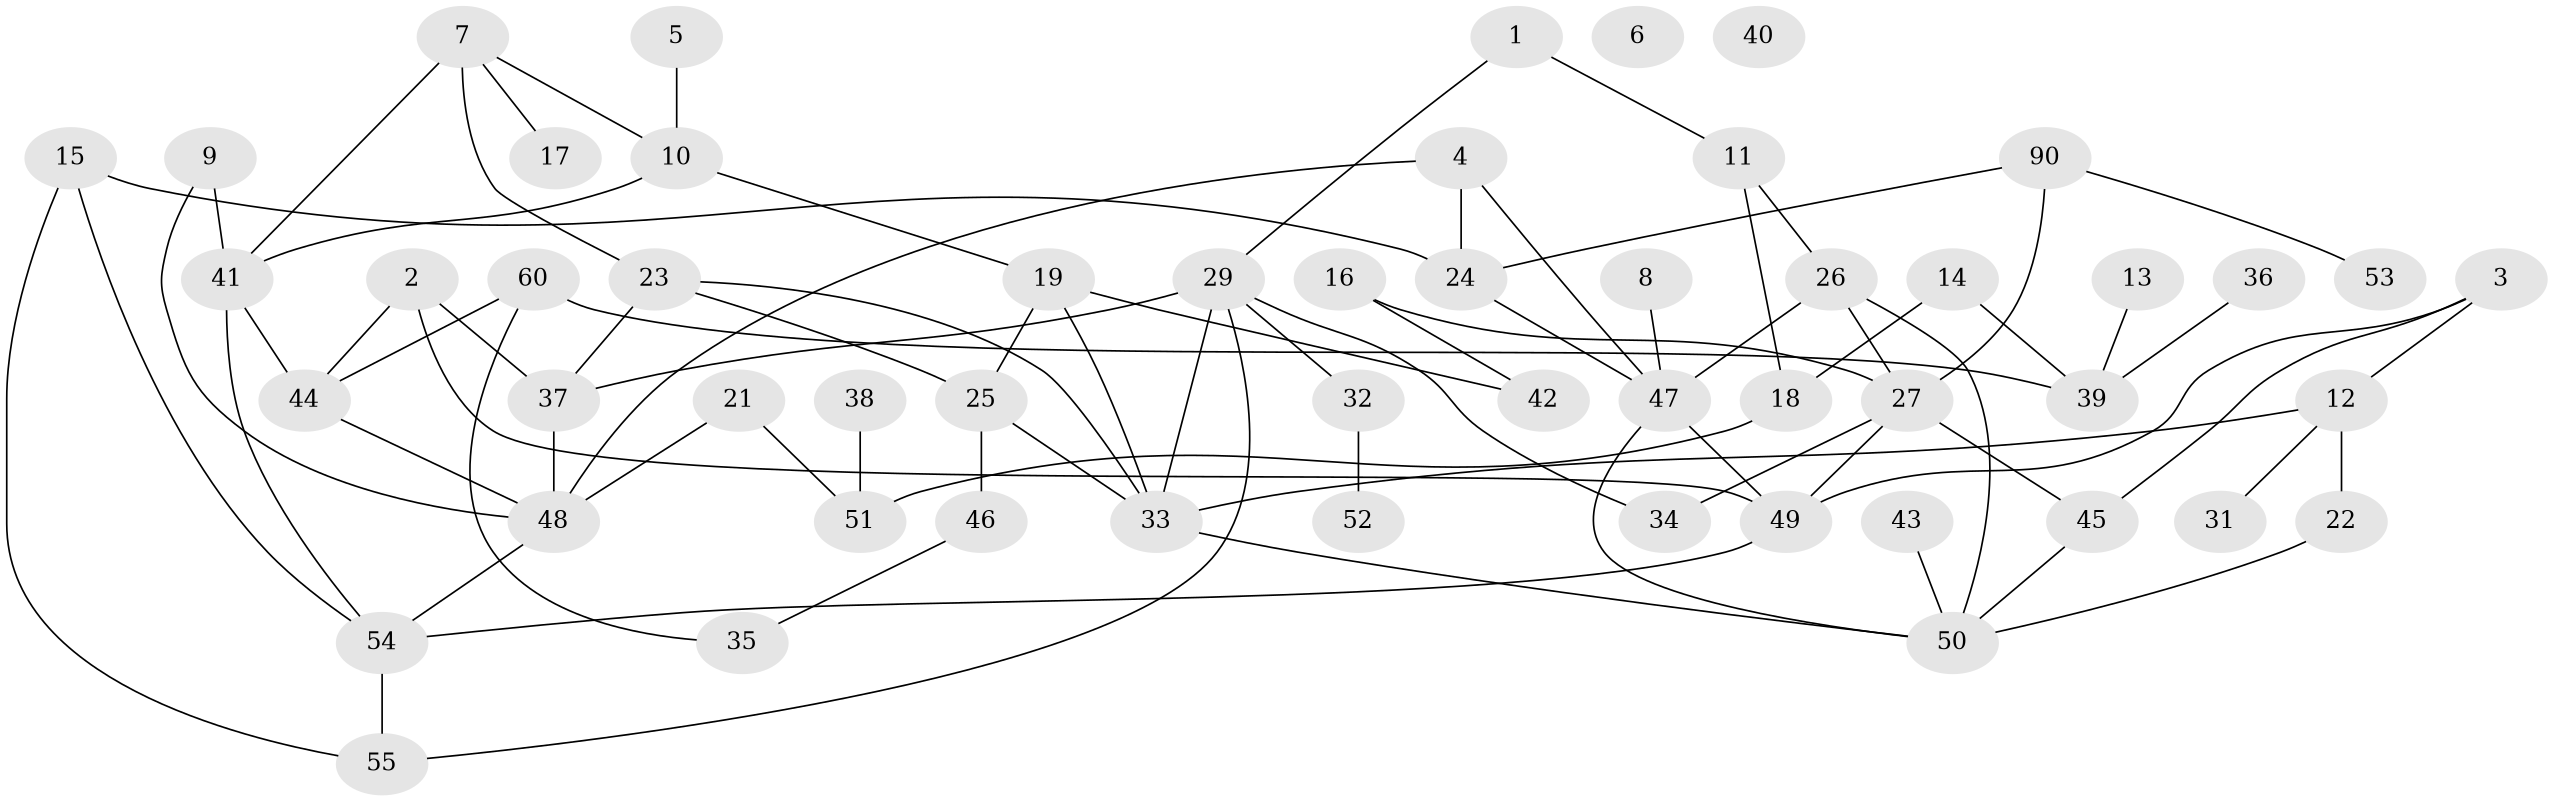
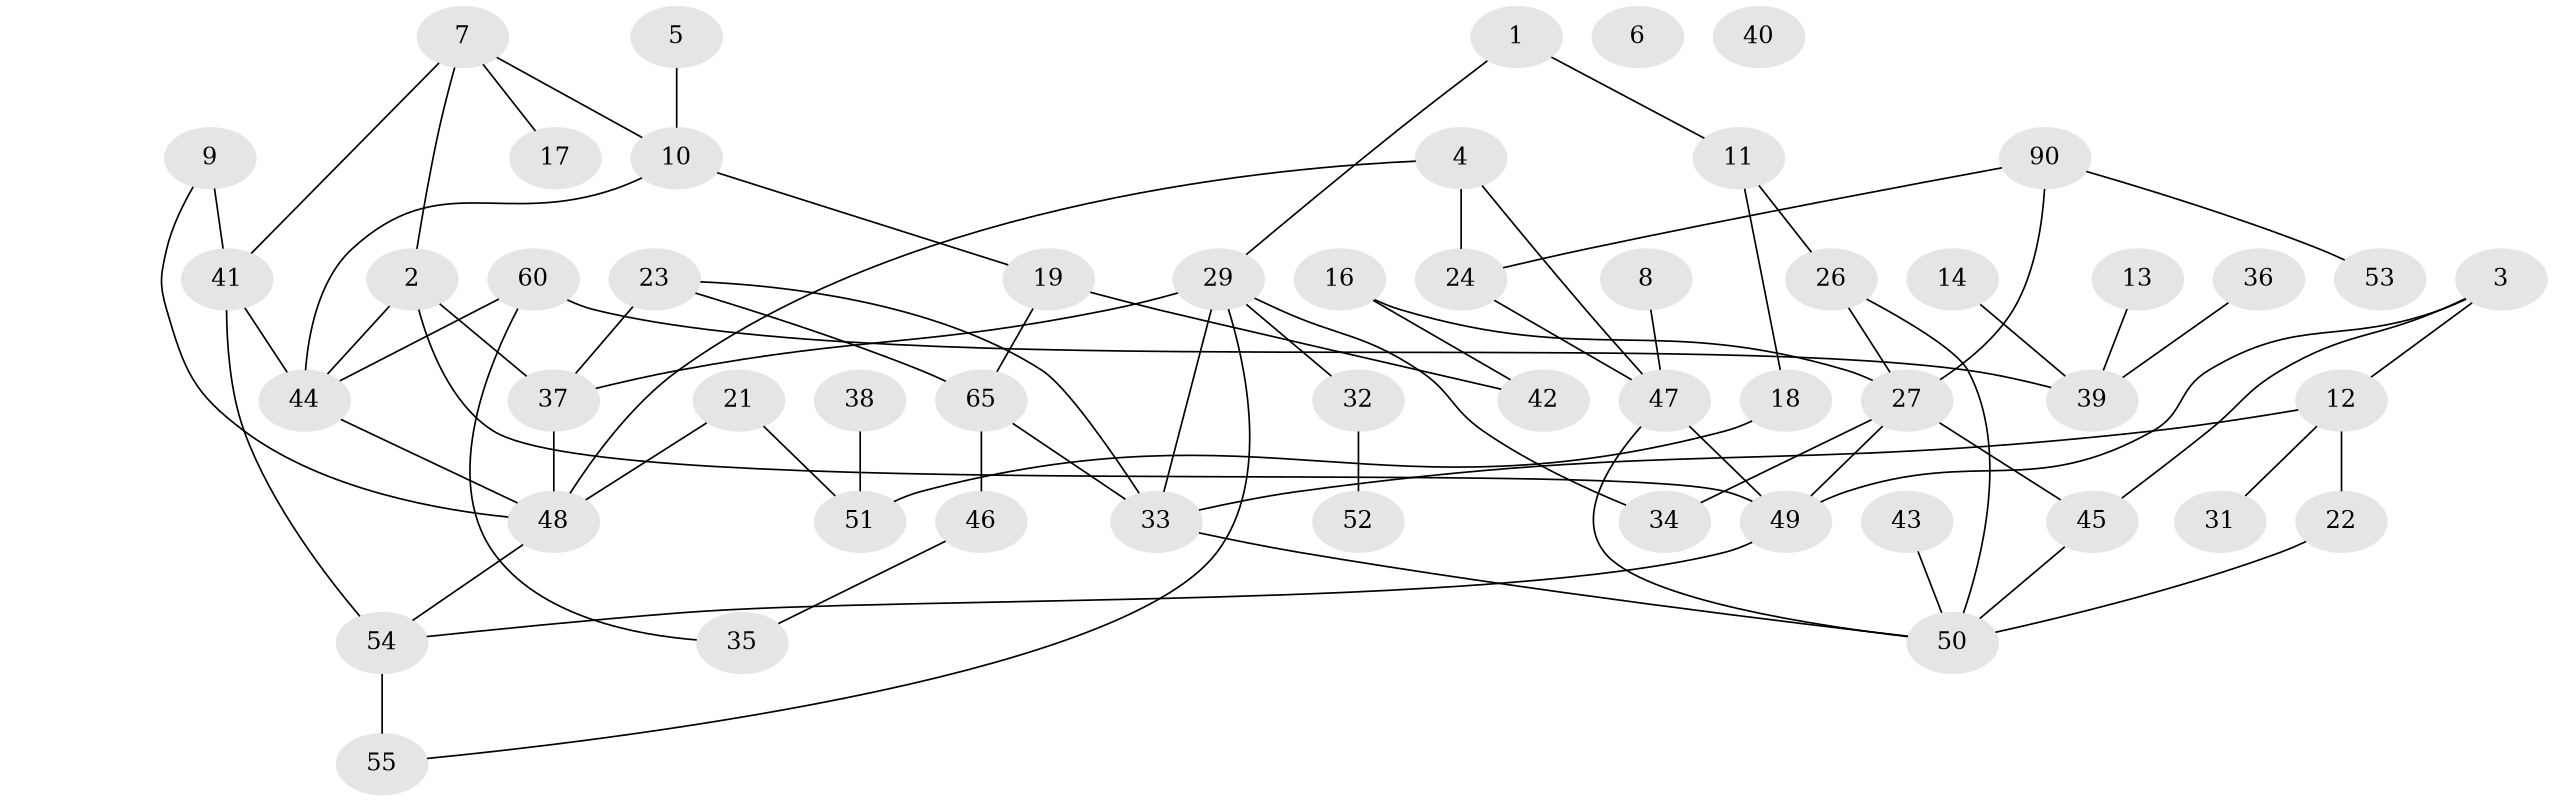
(71, 158) -> none
(501, 194) -> (433, 158)
(502, 215) -> (438, 206)
(1880, 333) -> none
(1751, 338) -> none
(1110, 398) -> none
(981, 401) -> (981, 401)
